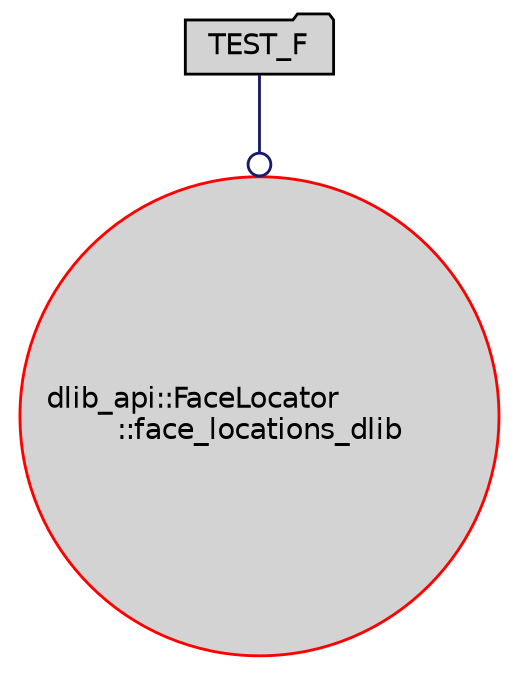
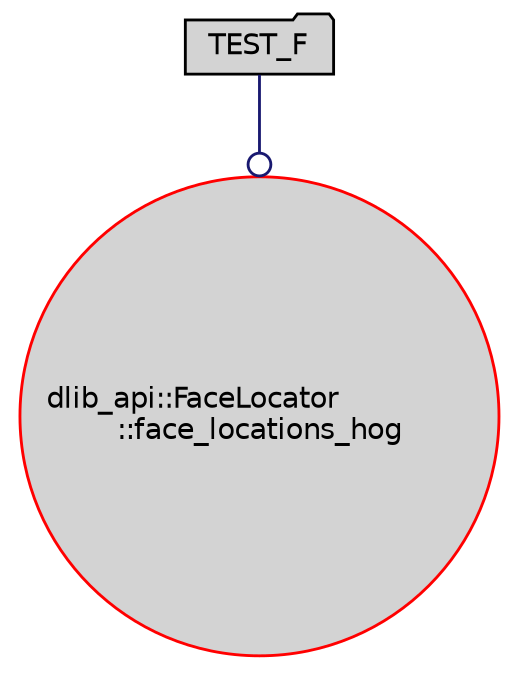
(259, 416) -> (259, 416)
